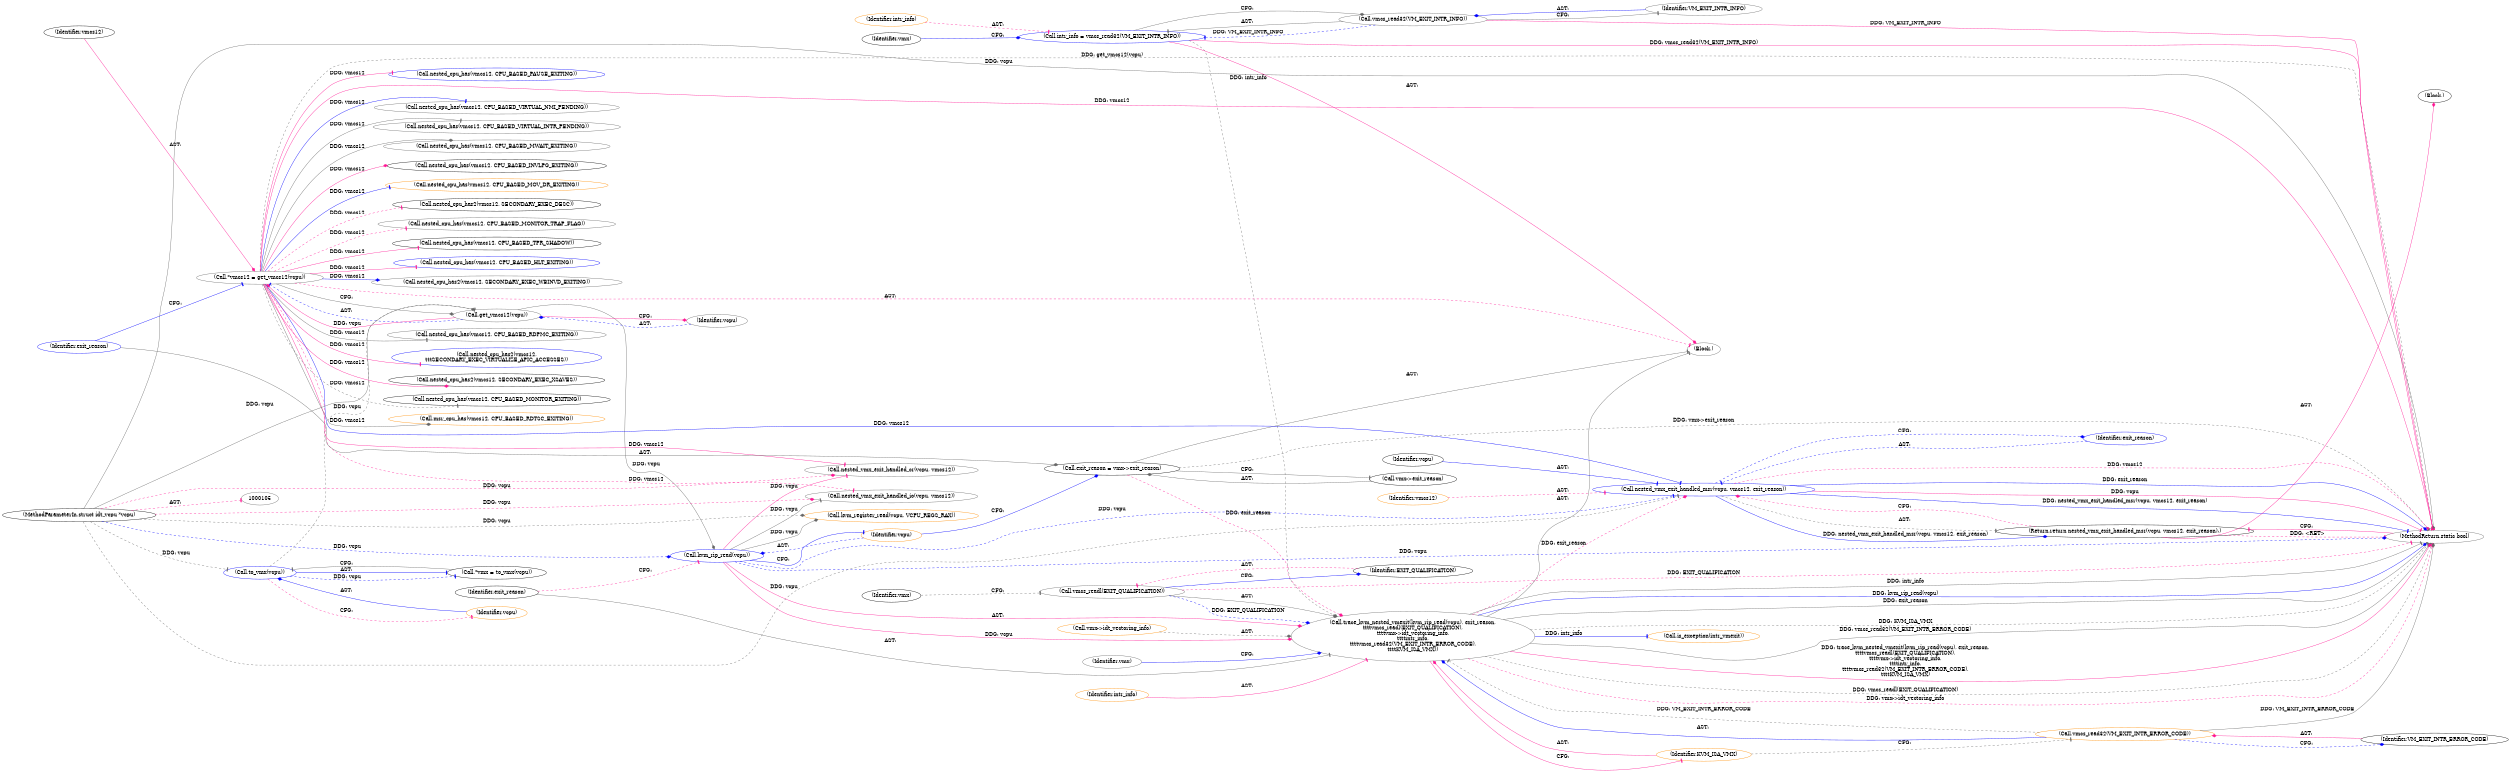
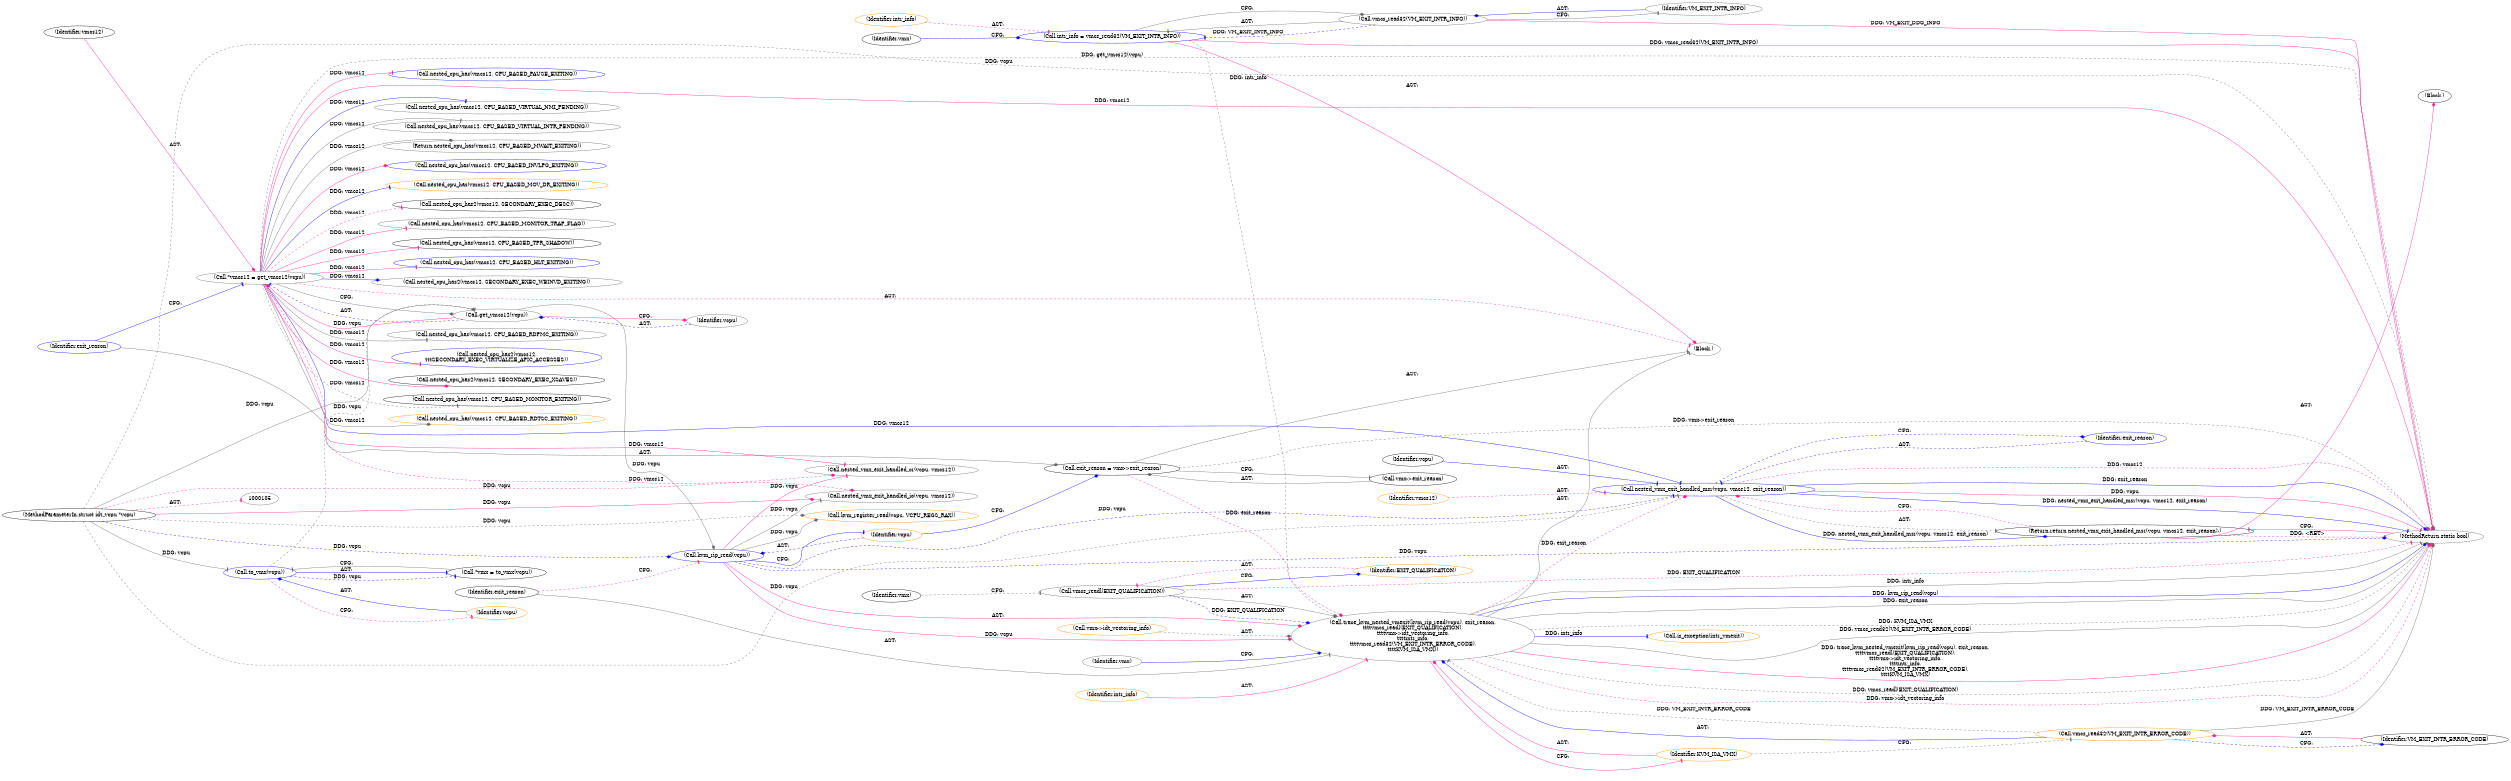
(1905, 23) -> (1905, 23)
(1229, 74) -> (1229, 74)
(497, 146) -> (497, 146)
(497, 166) -> (497, 166)
(338, 245) -> (338, 245)
(497, 419) -> (497, 419)
(498, 481) -> (498, 481)
(482, 509) -> (482, 509)
(155, 553) -> (155, 553)
(1413, 571) -> (1413, 571)
